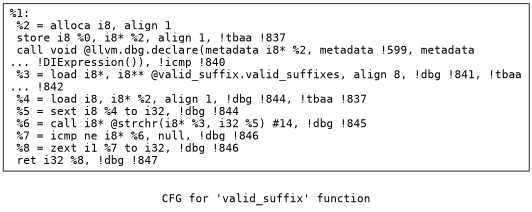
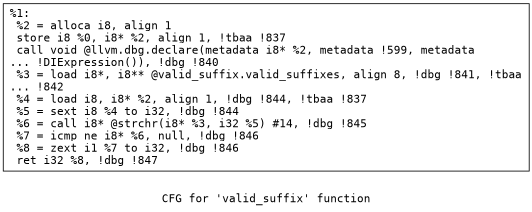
(118, 62) -> (114, 62)
